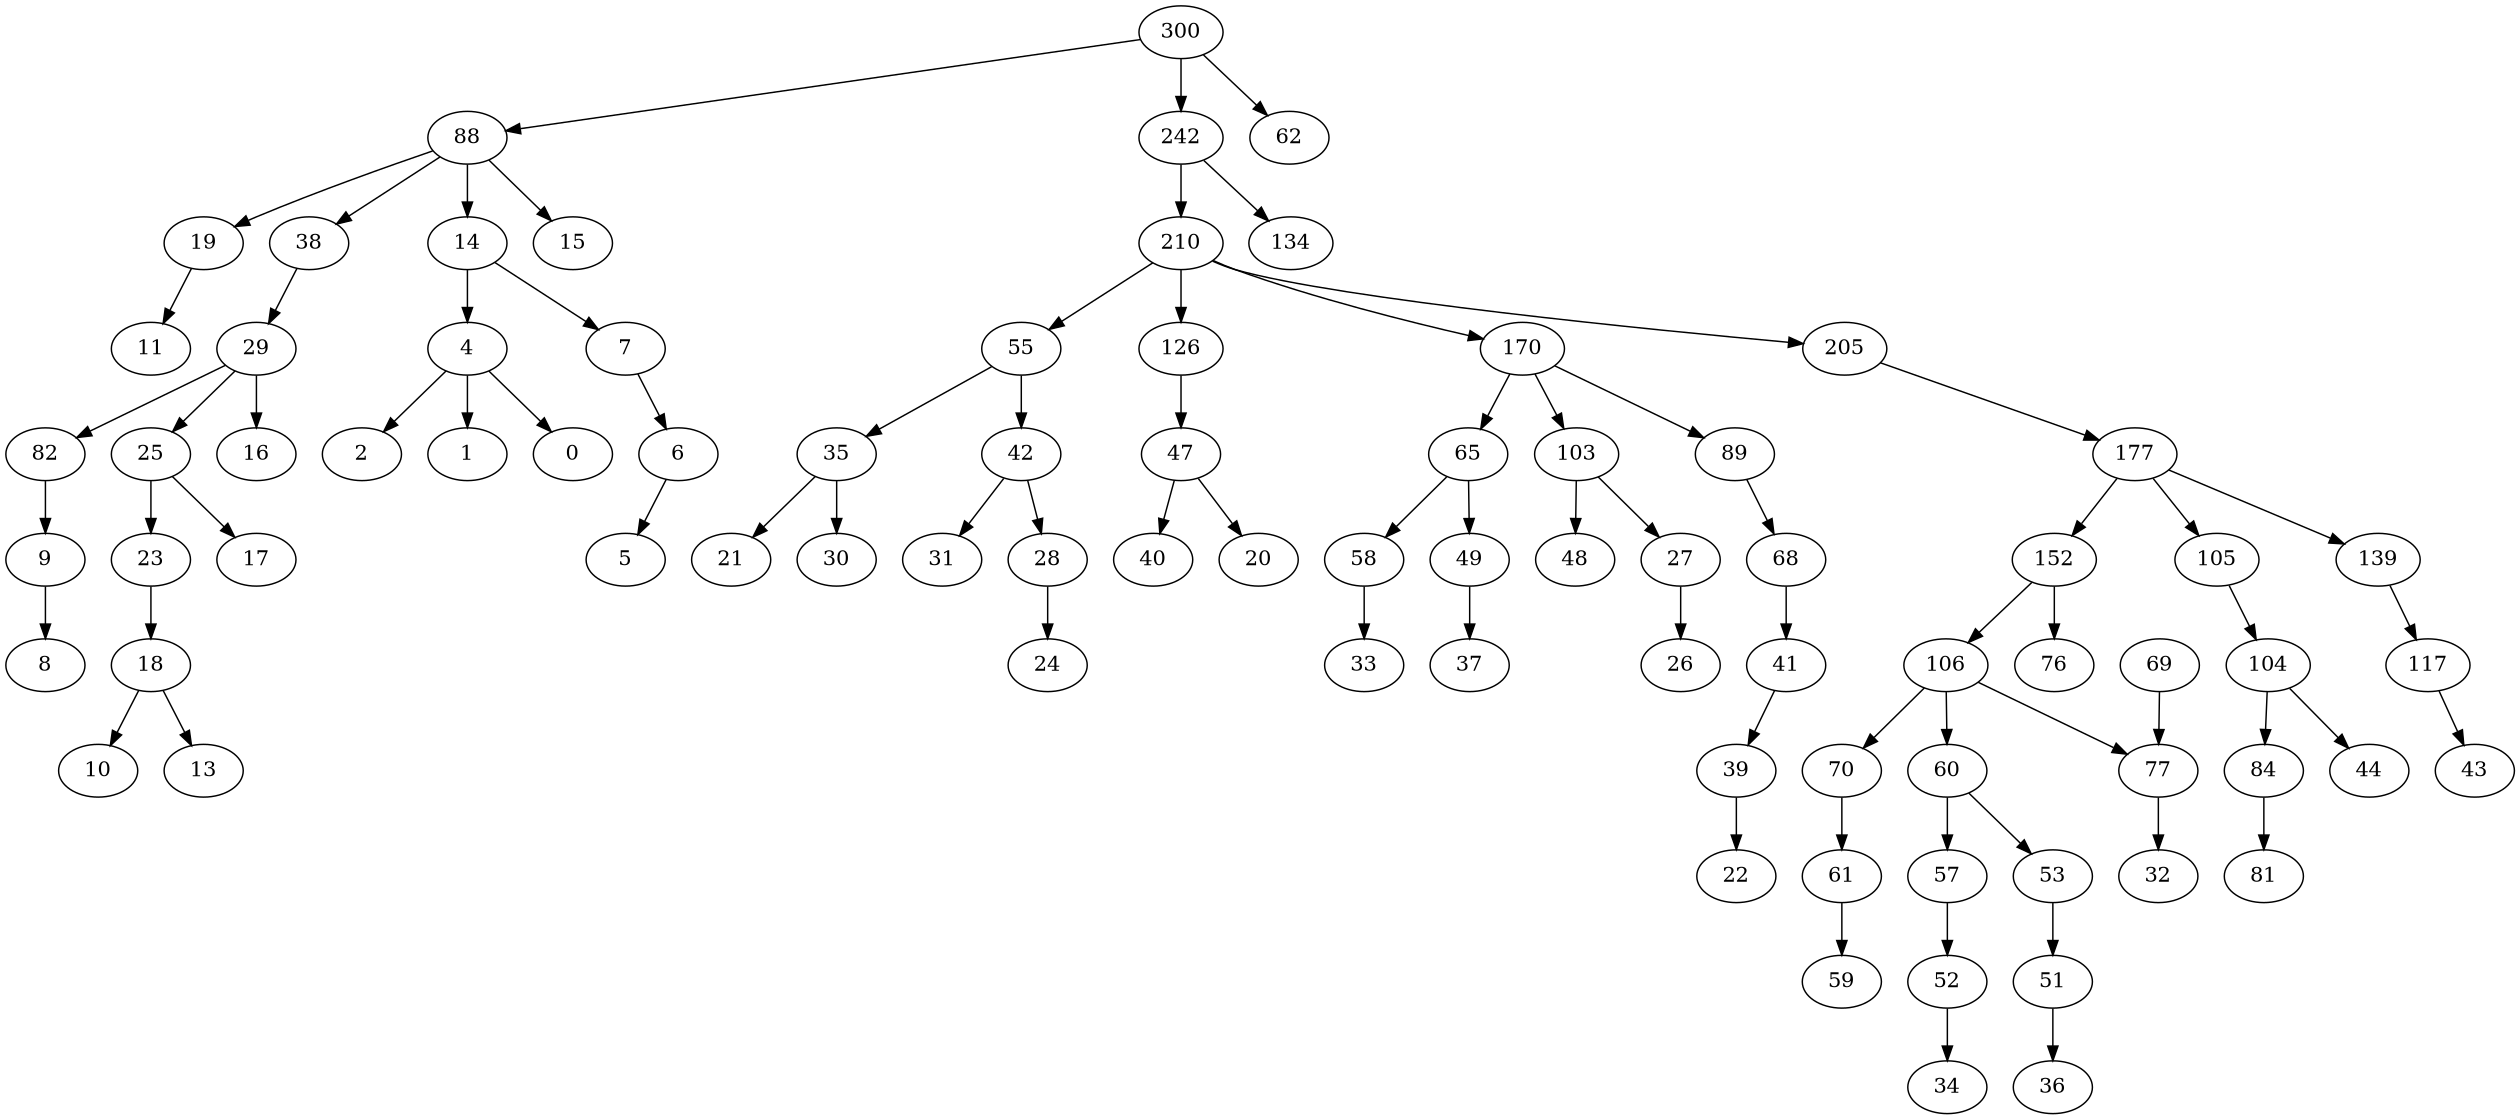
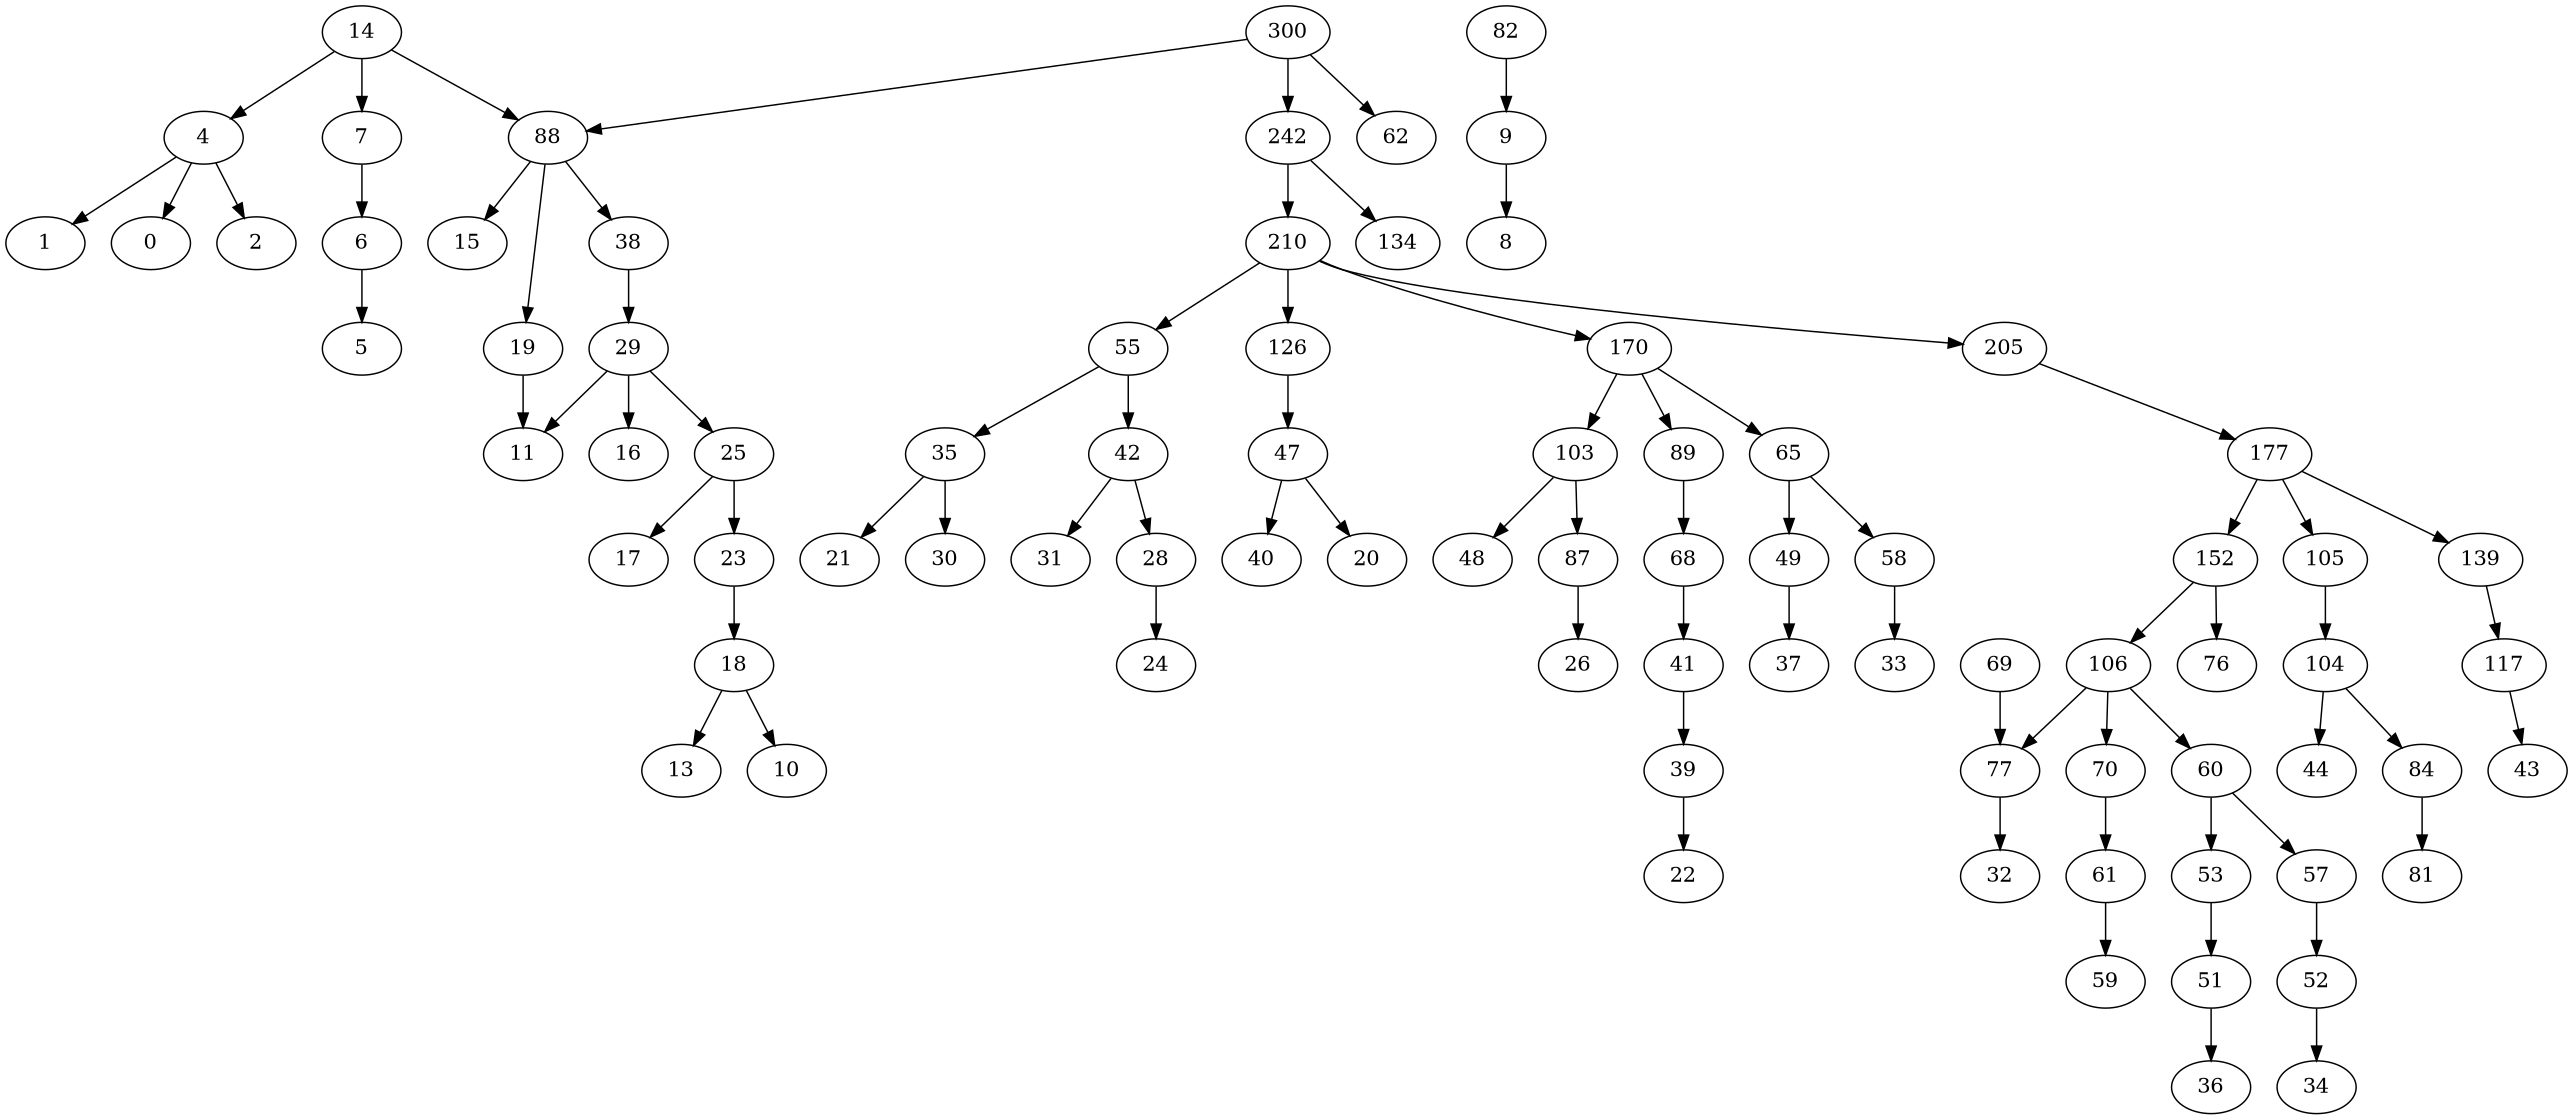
(467, 183) -> (448, 81)
(158, 398) -> (581, 396)
(1681, 560) -> (1578, 560)
